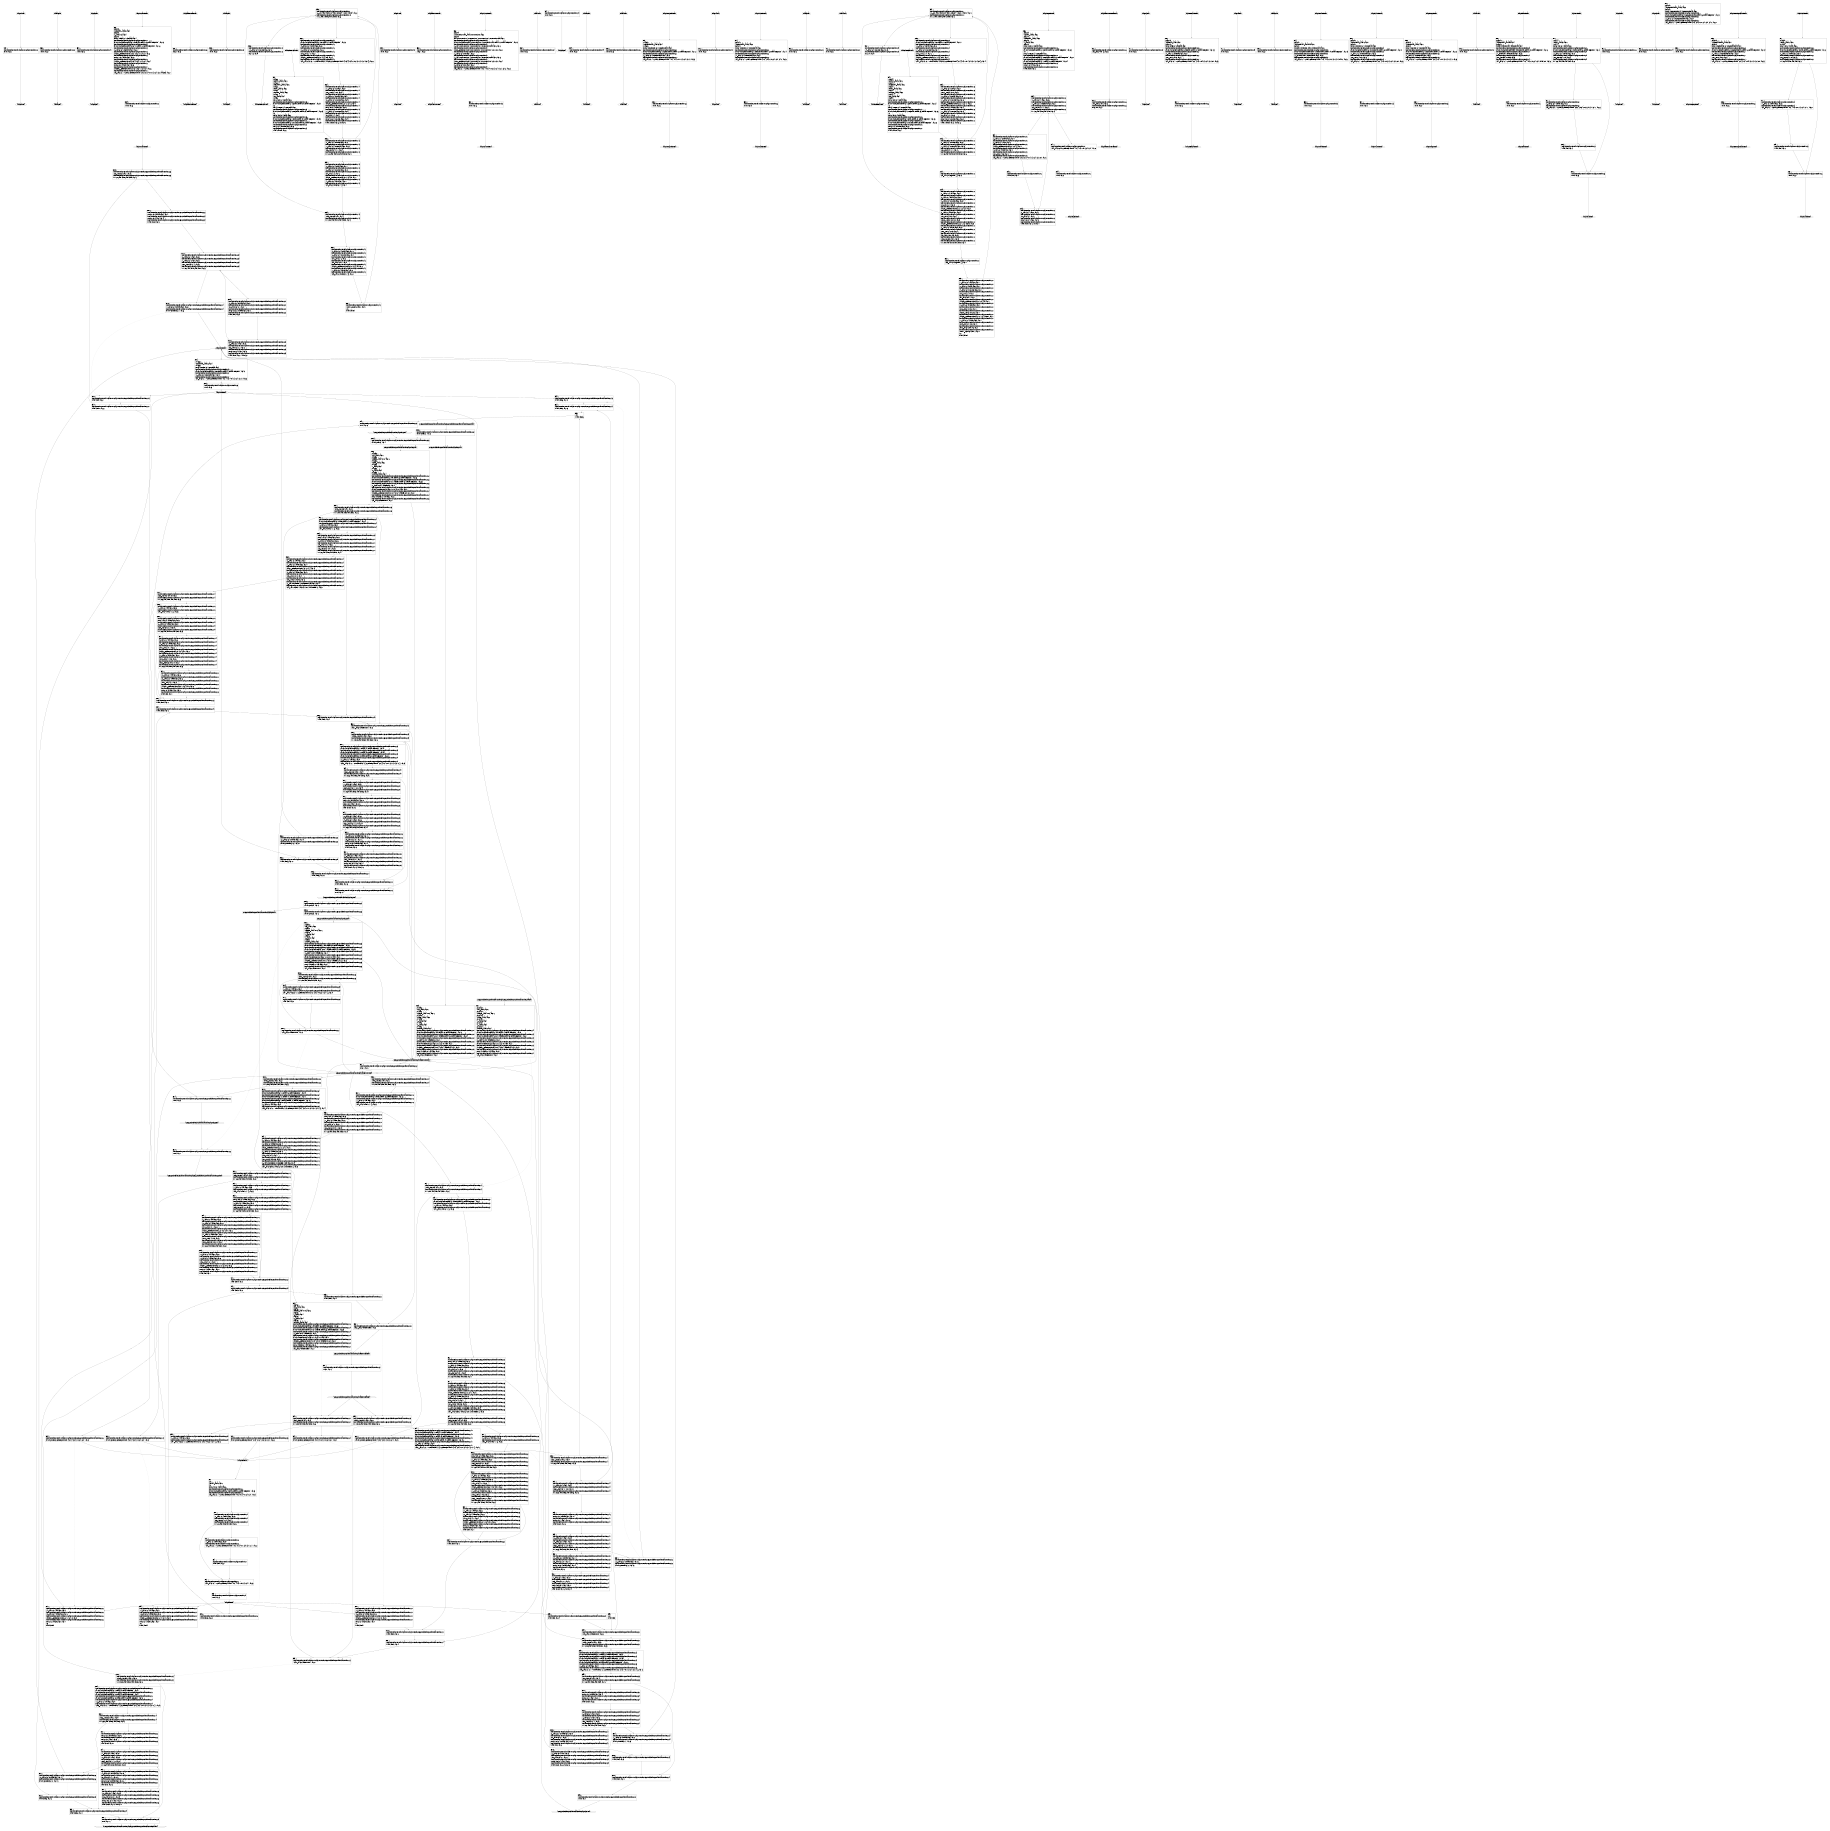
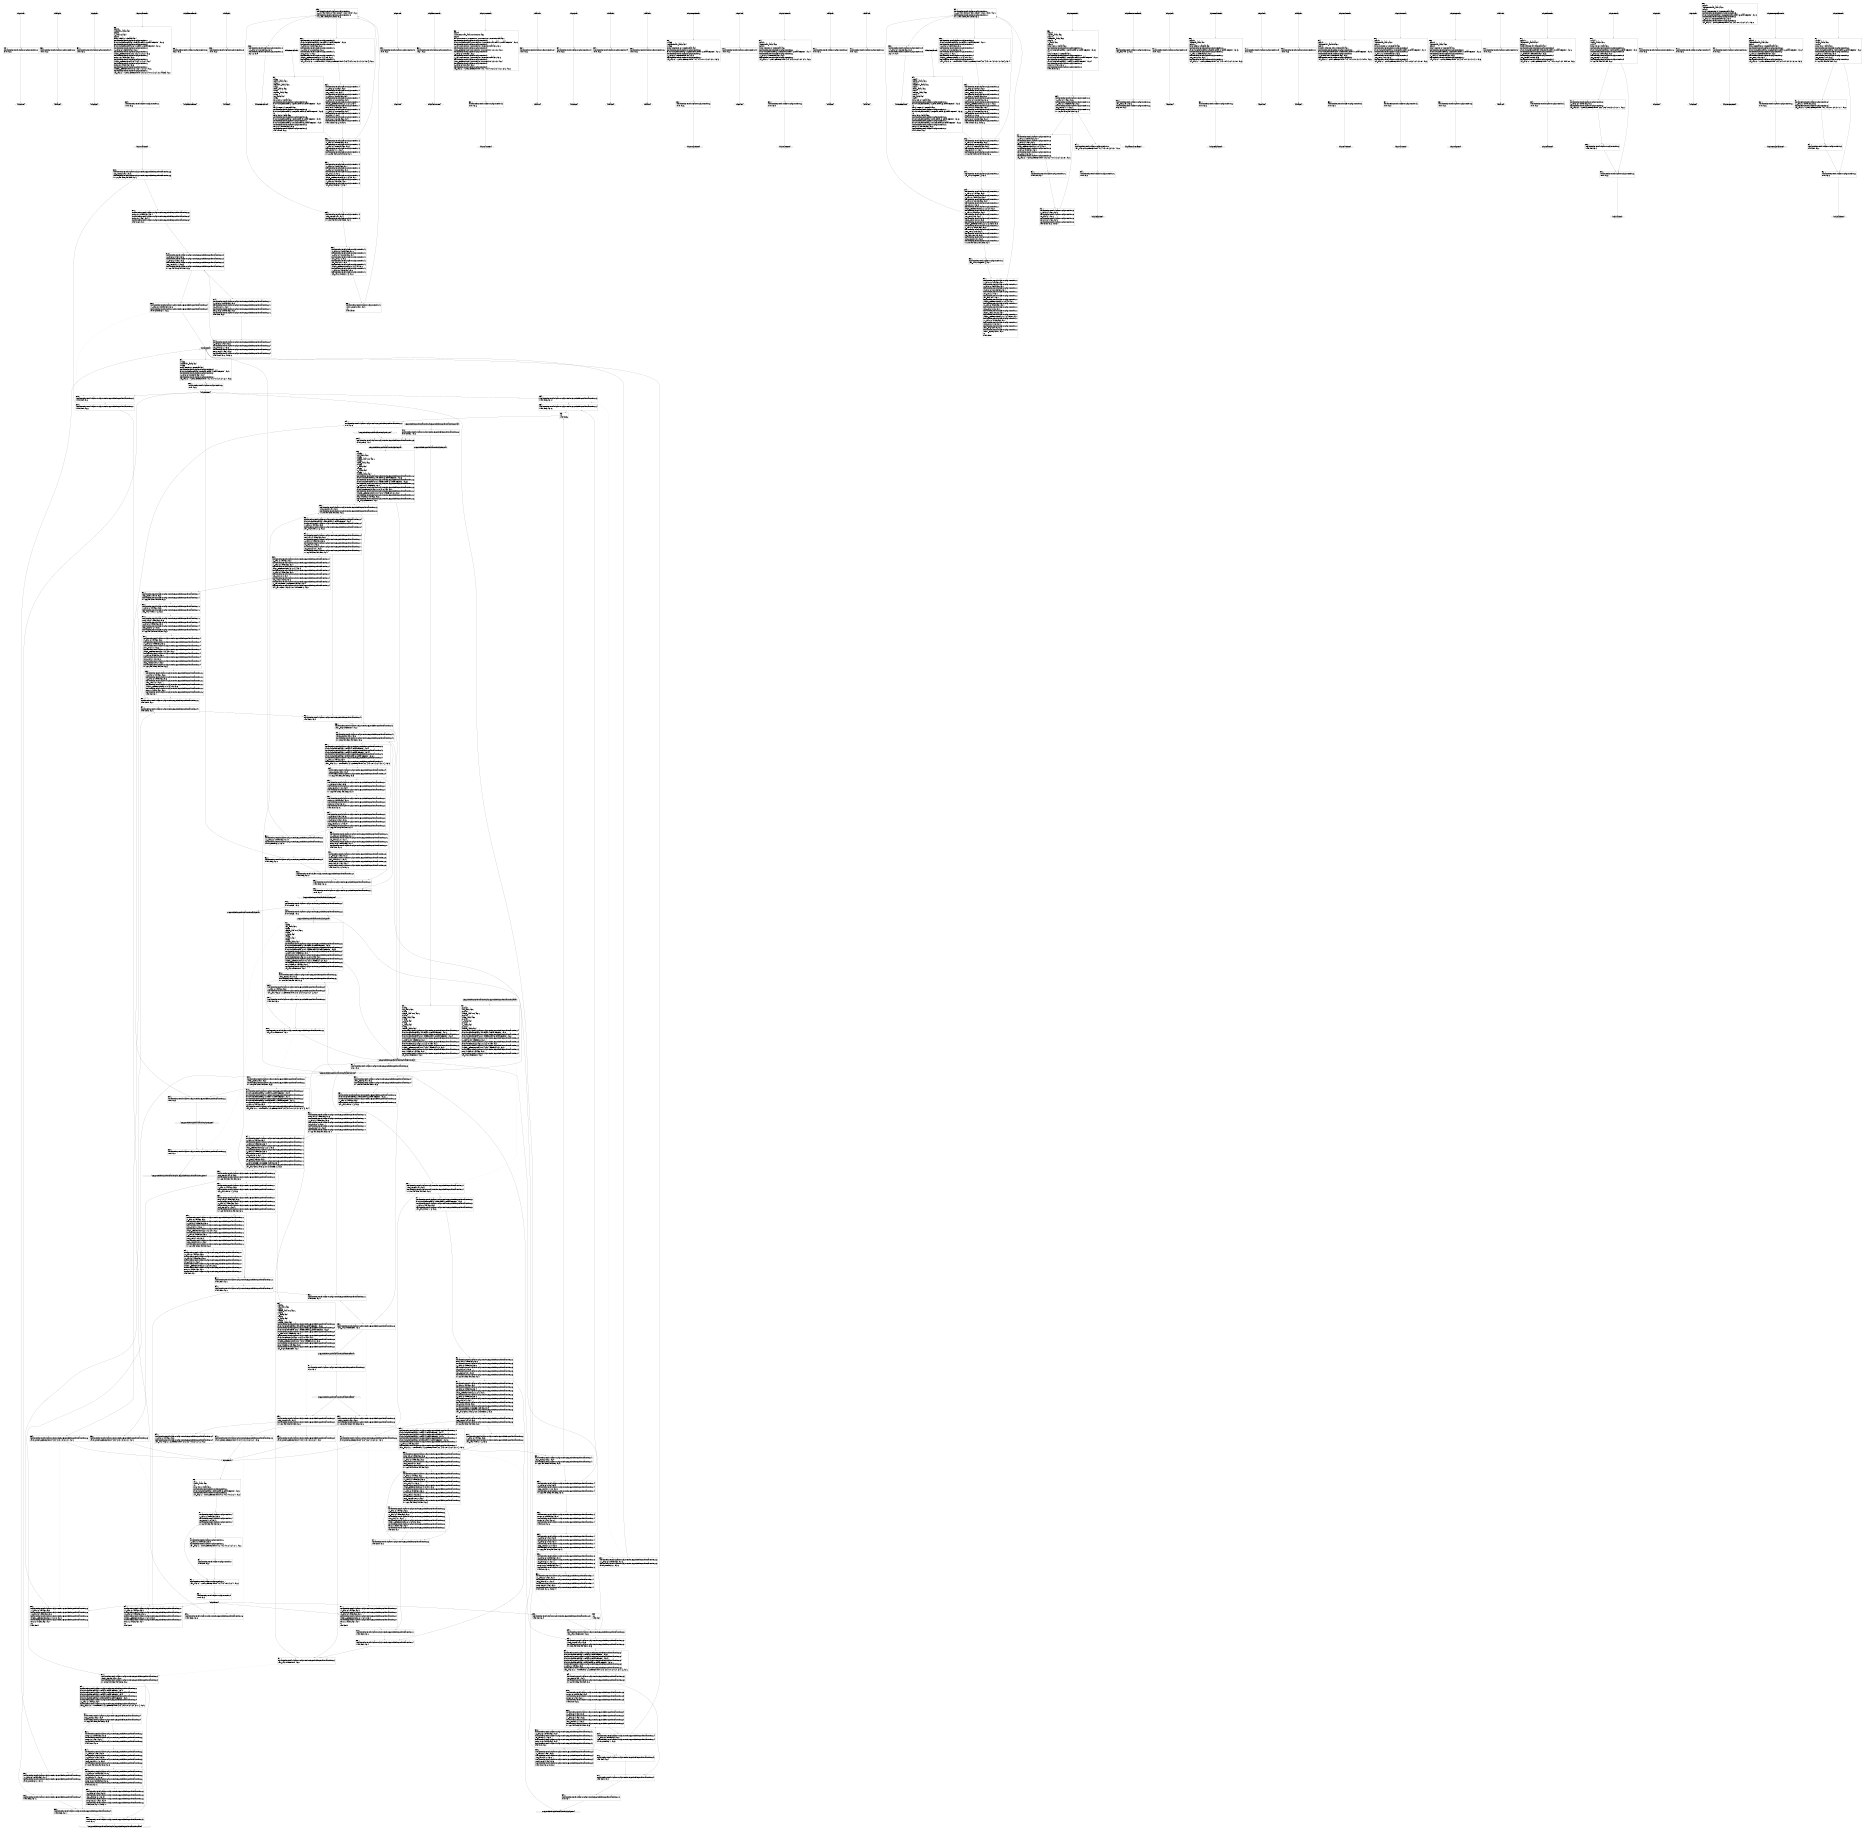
none -> (574, 14)
